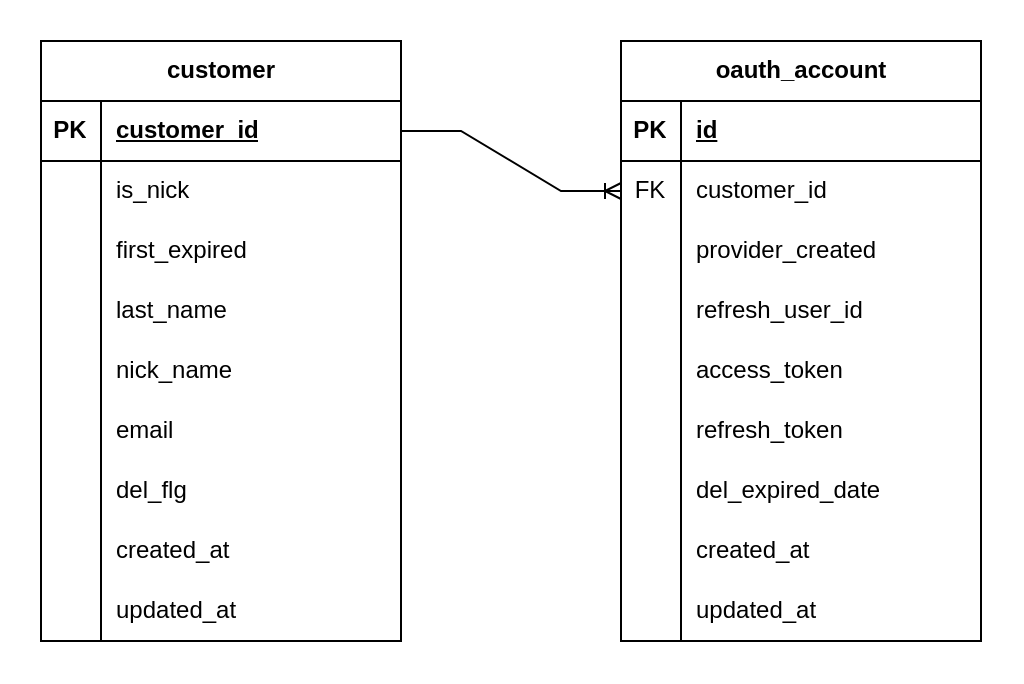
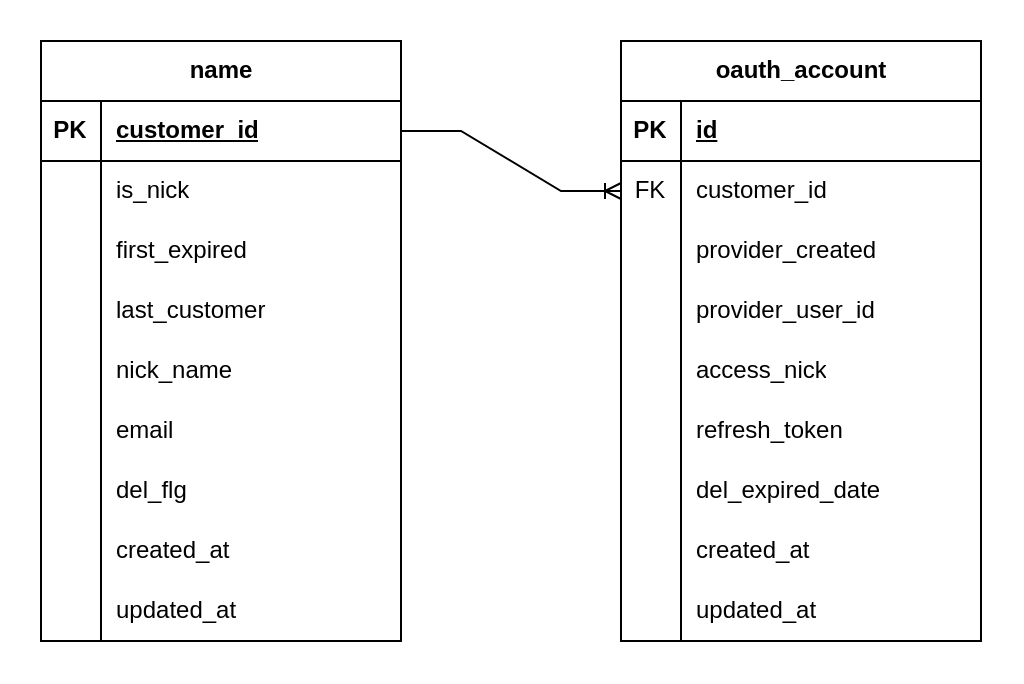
(222, 71) -> (222, 71)
(174, 311) -> (201, 311)
(795, 311) -> (798, 311)
(778, 371) -> (768, 371)
